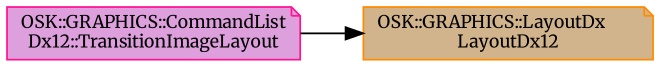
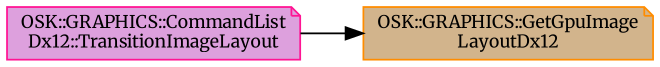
(508, 33) -> (508, 33)
